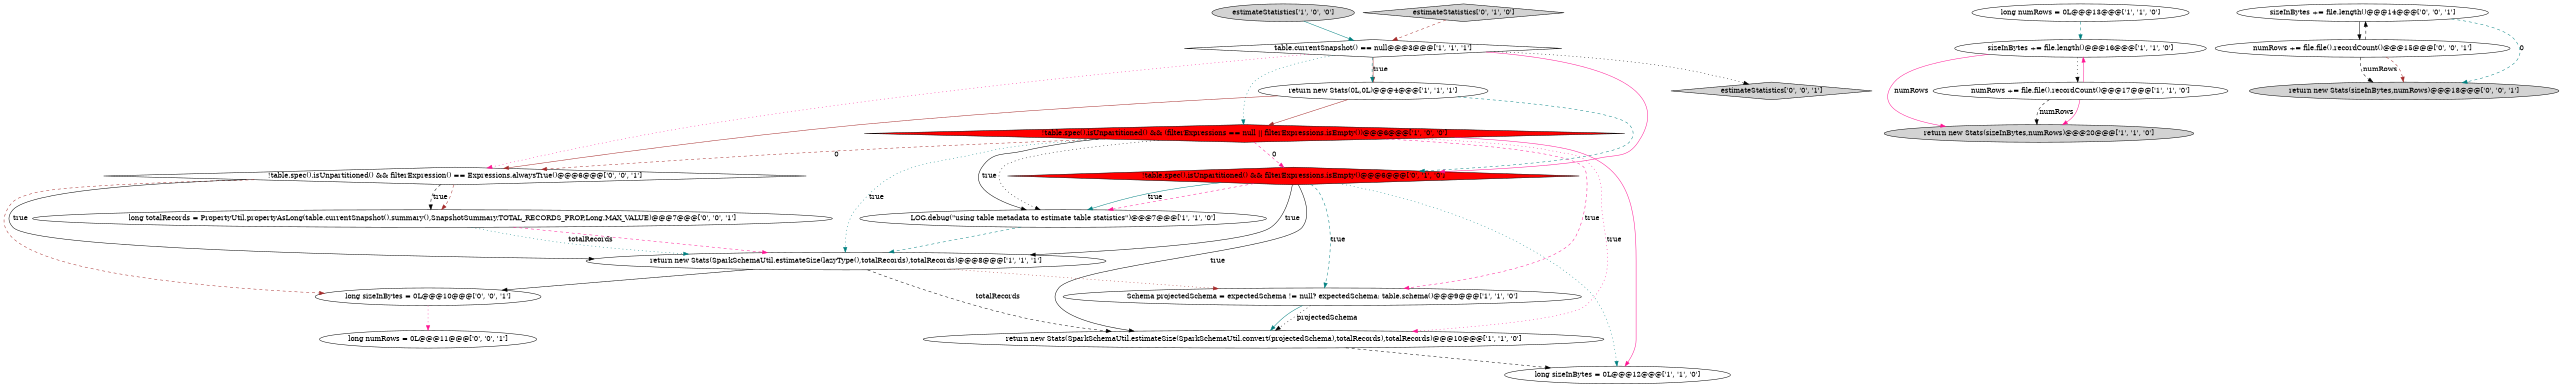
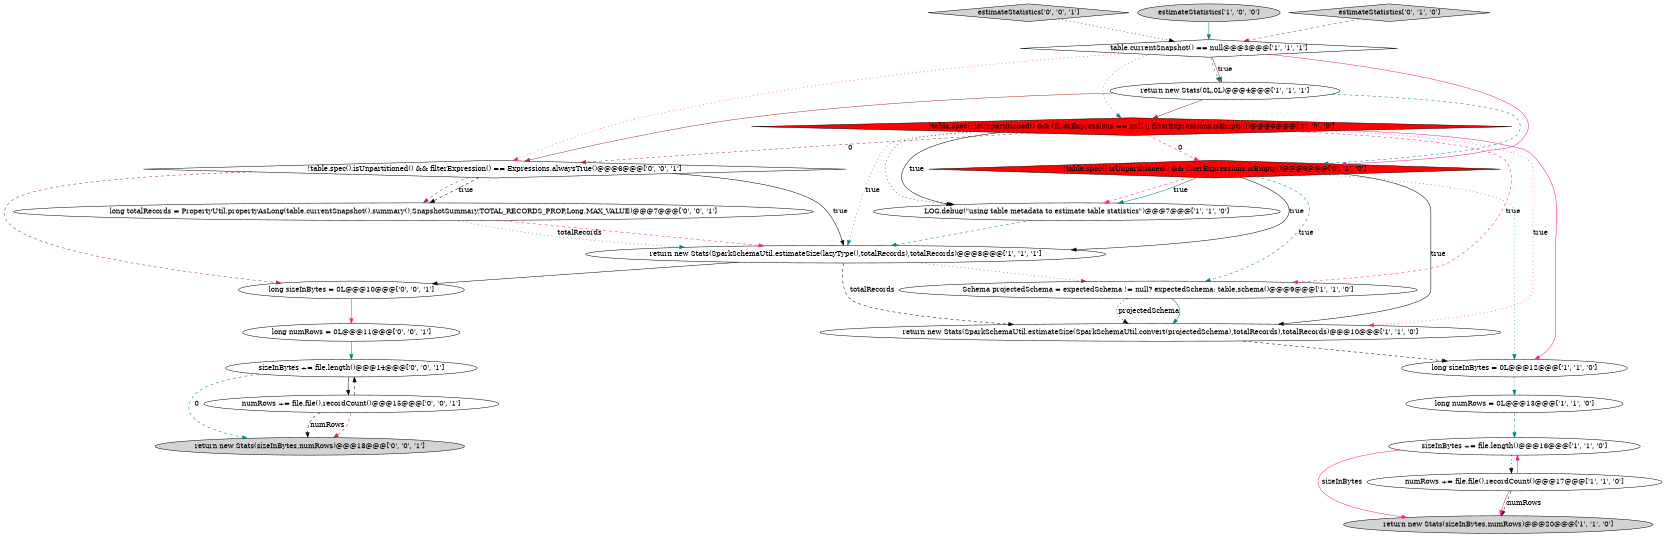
(1620, 61) -> (1114, 30)
(1911, 91) -> (1342, 482)
(428, 316) -> (351, 309)
none -> (351, 348)
none -> (1514, 384)
